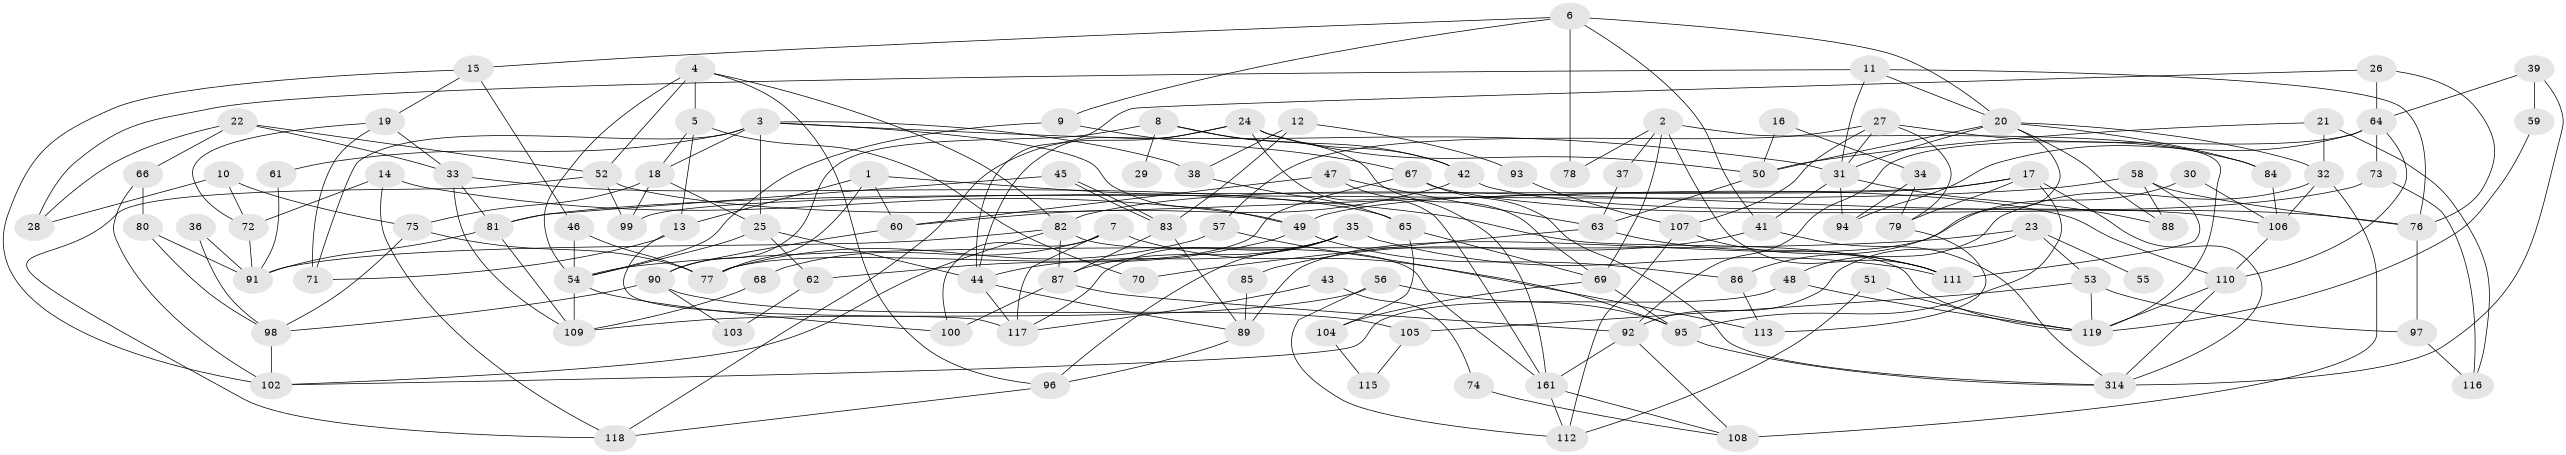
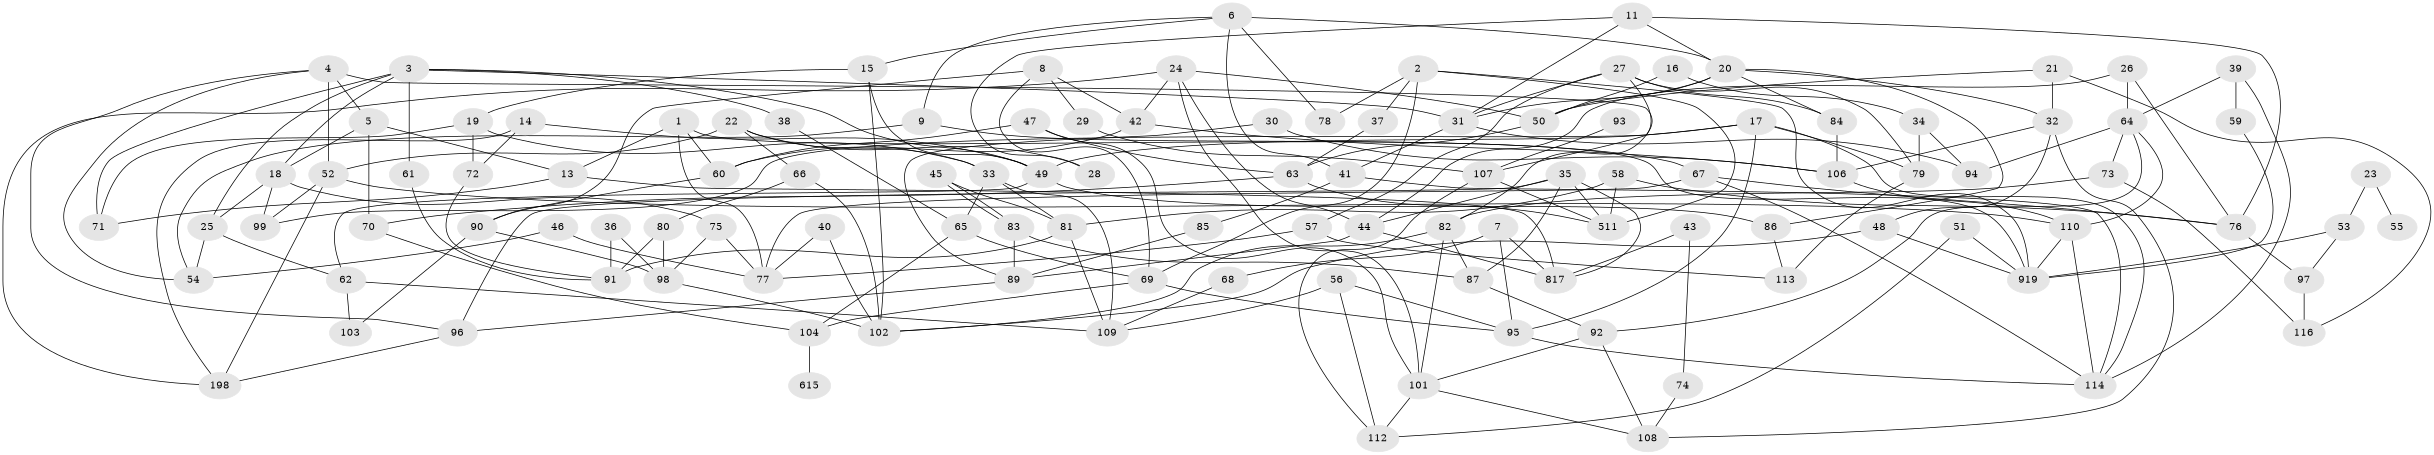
(1298, 122) -> none
(522, 145) -> (895, 135)
none -> (1261, 156)
(224, 175) -> none
none -> (825, 227)
(2168, 227) -> none
(655, 246) -> none
(1089, 248) -> none
(909, 263) -> none
(1953, 280) -> (1608, 227)
(1830, 281) -> none
none -> (575, 291)
(574, 307) -> (690, 304)
(951, 333) -> none
(1018, 333) -> (1555, 280)
(1410, 333) -> none
(2092, 333) -> (2028, 280)
(1368, 386) -> (810, 386)
(1547, 386) -> (1419, 386)
(2115, 386) -> (2095, 386)
(615, 439) -> (220, 386)
